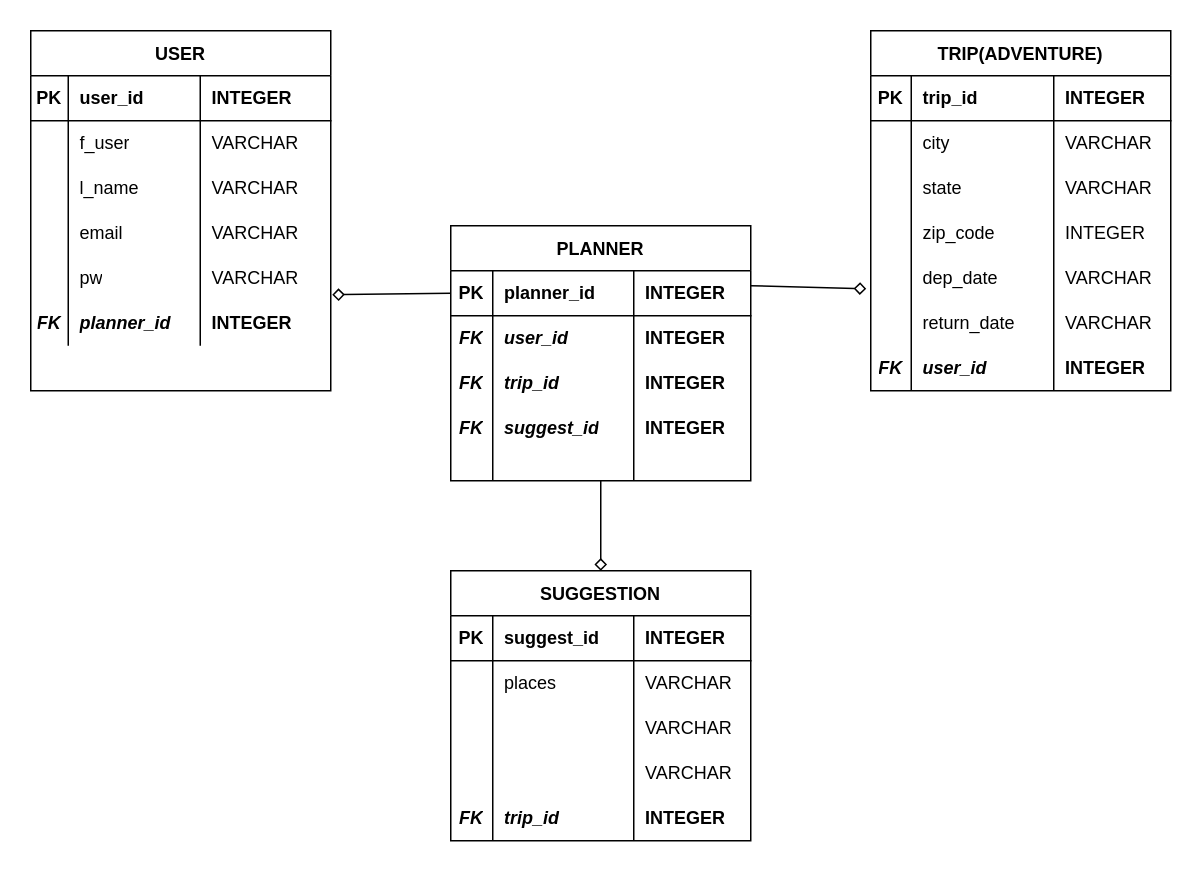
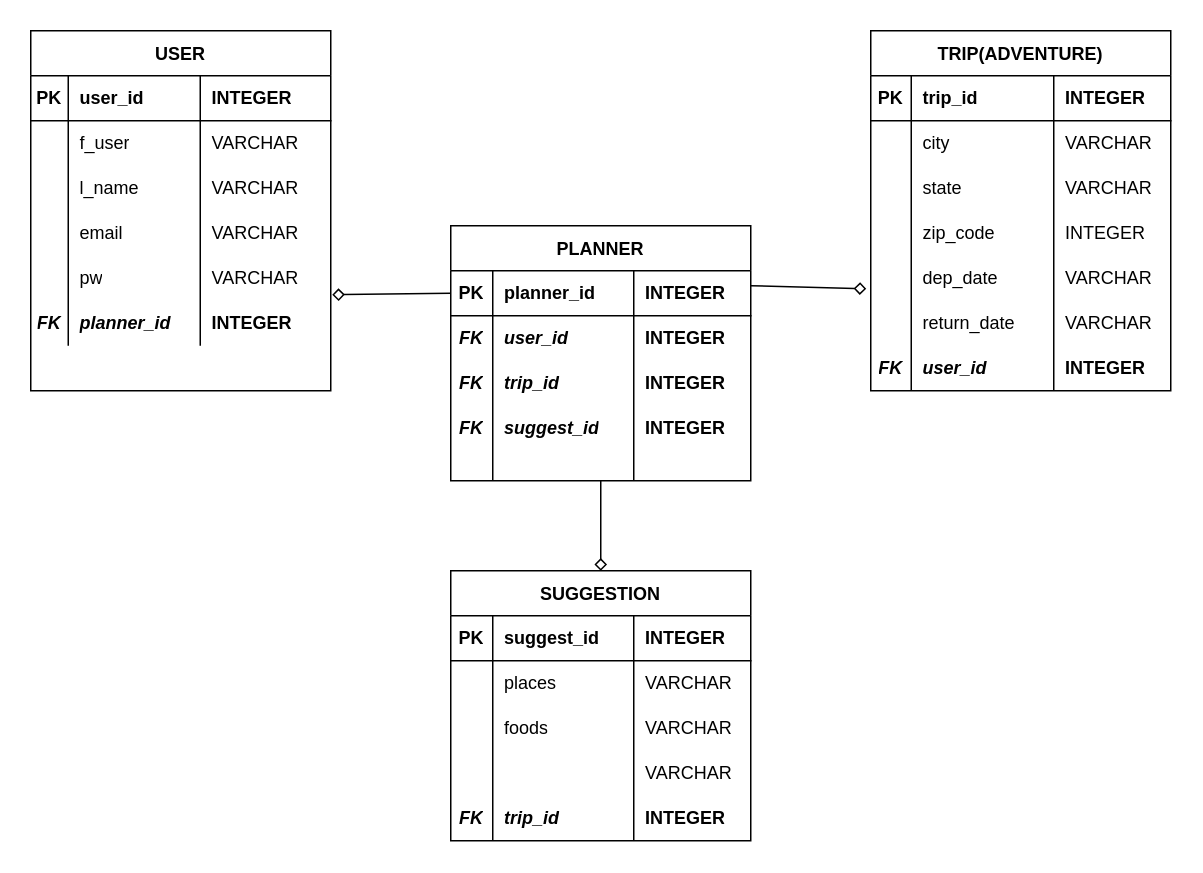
none -> (563, 728)
